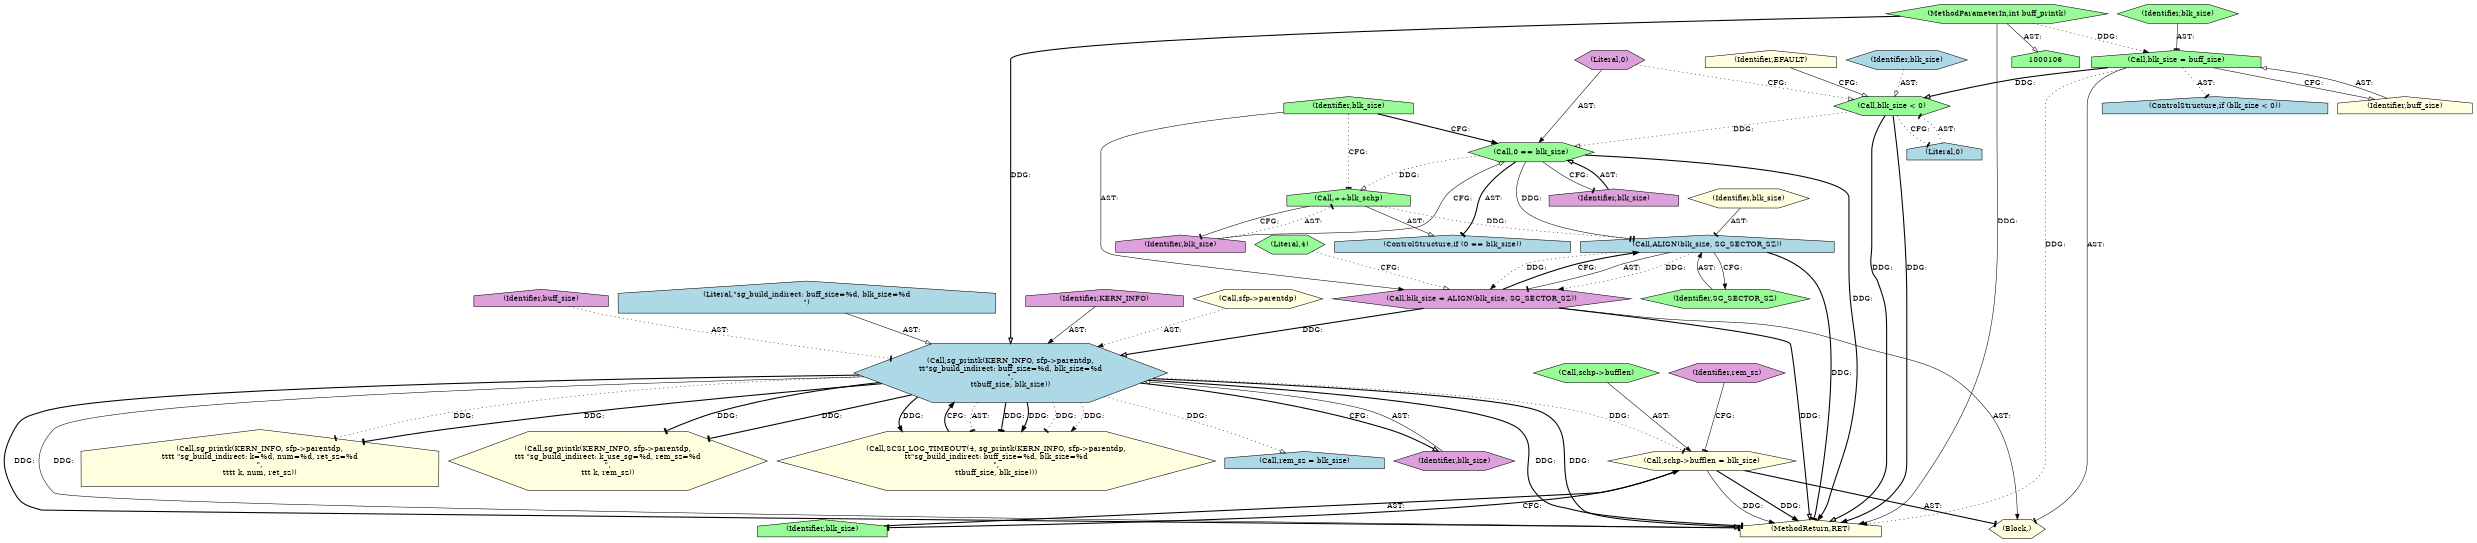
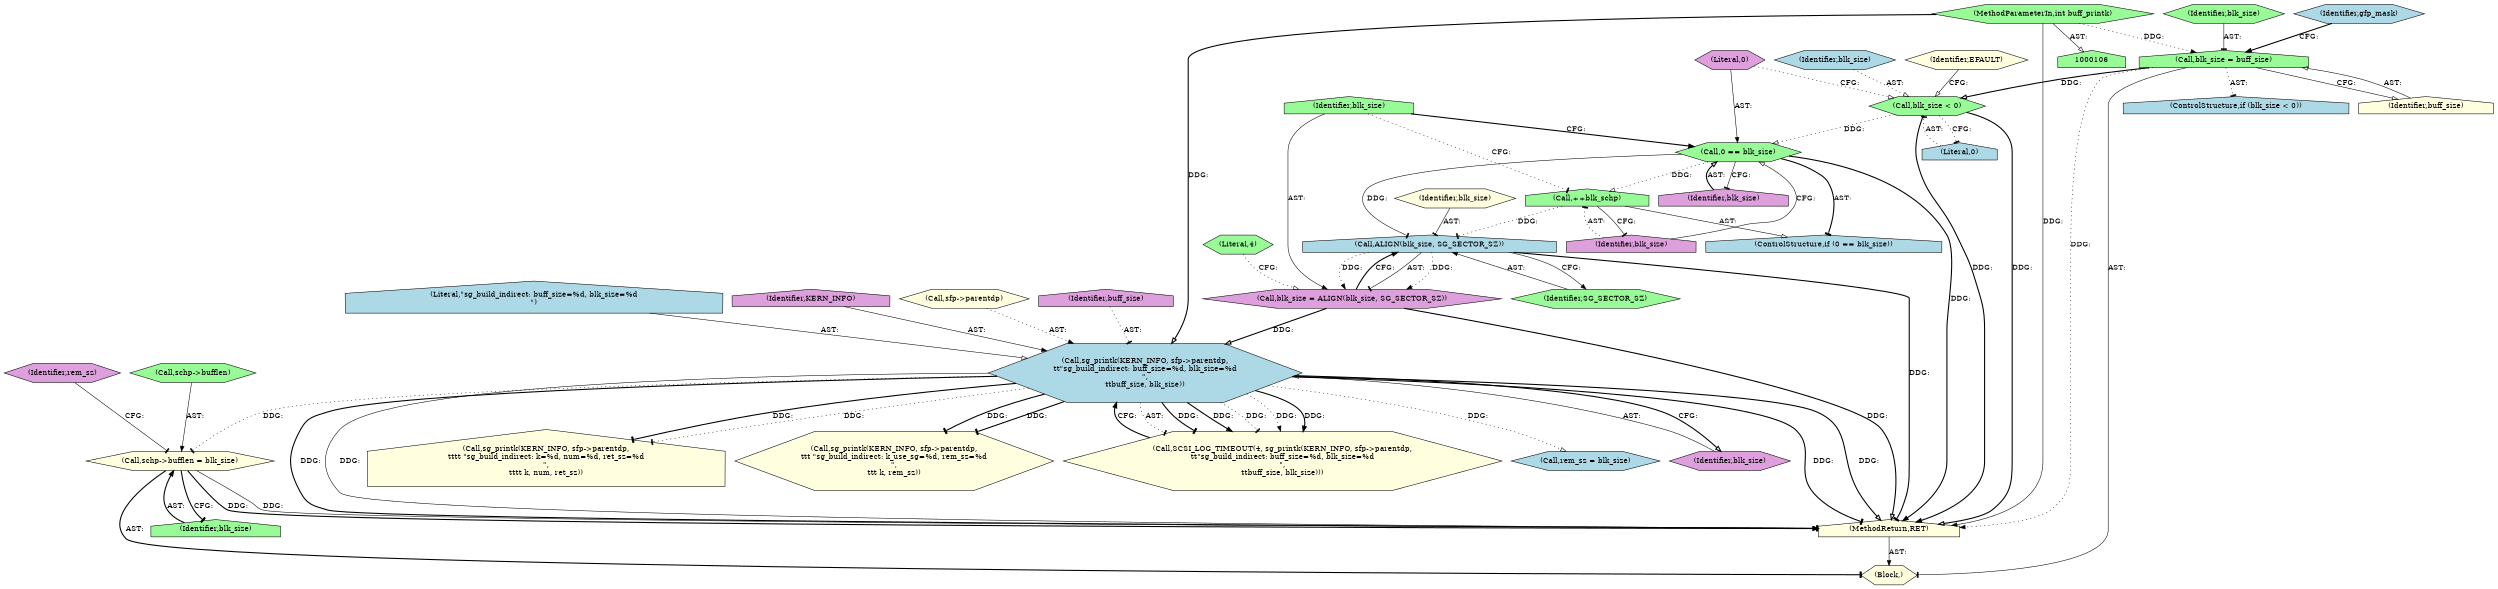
none -> (2359, 14)
(1771, 60) -> (1967, 60)
(1837, 340) -> (1889, 549)
(1305, 461) -> (1586, 461)
